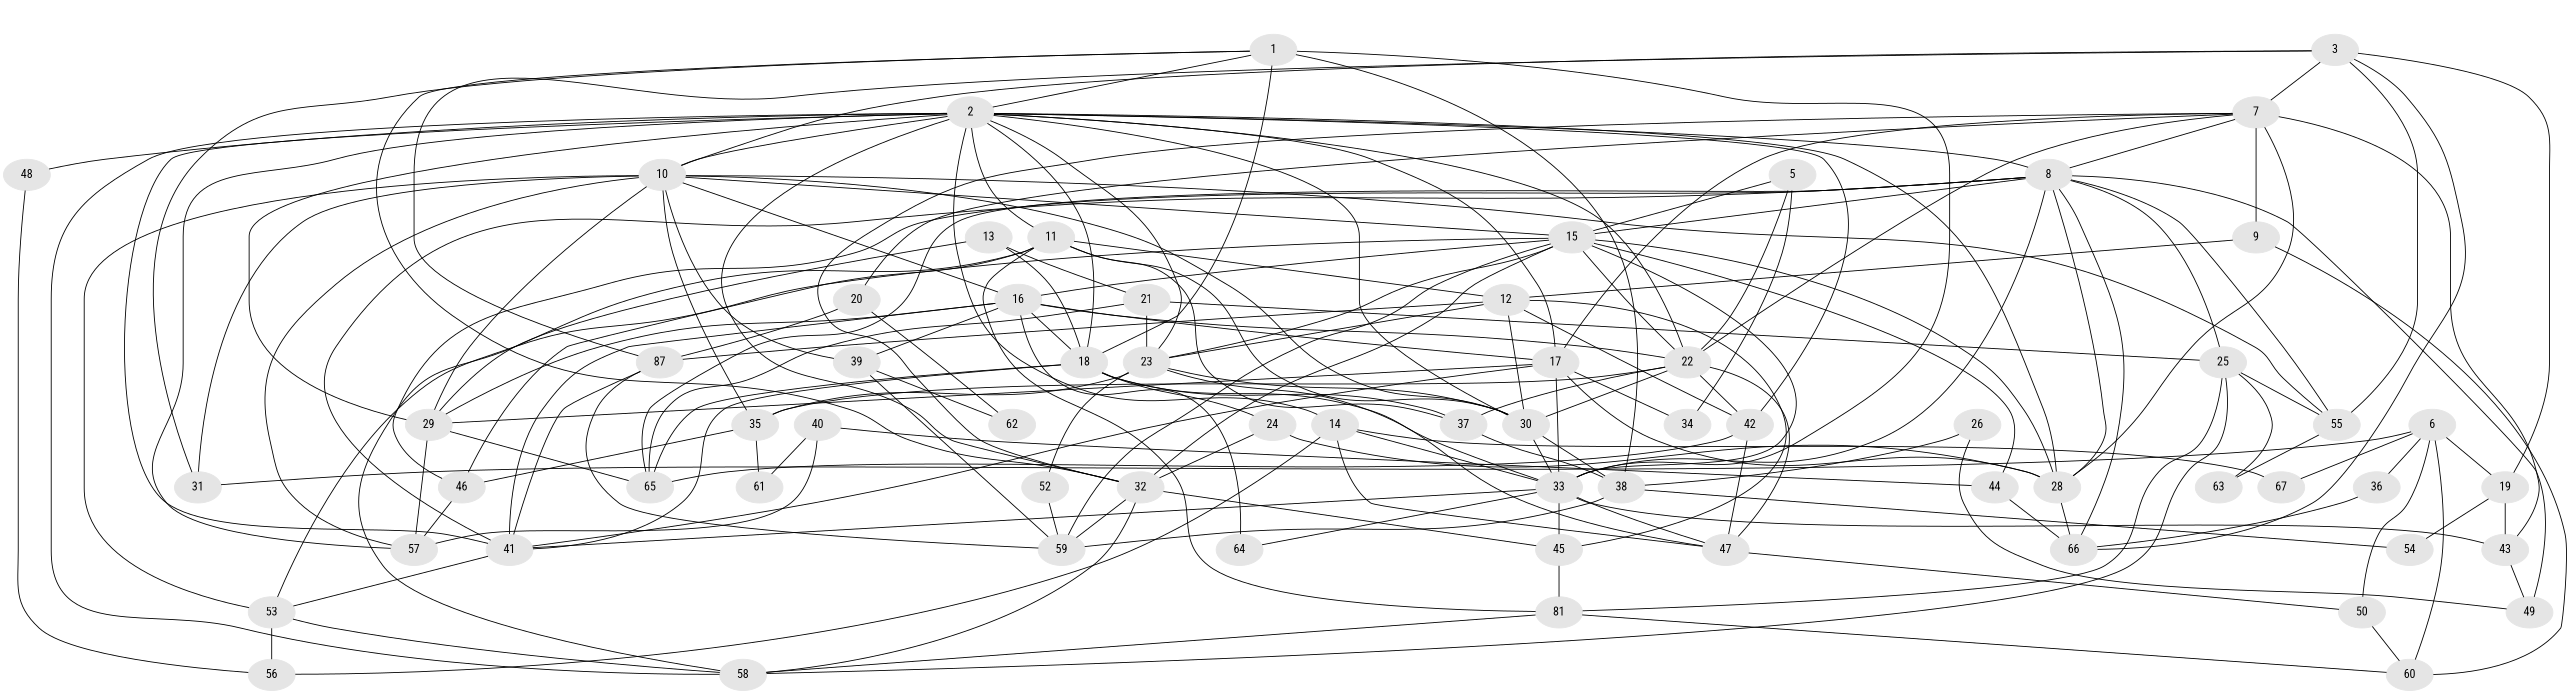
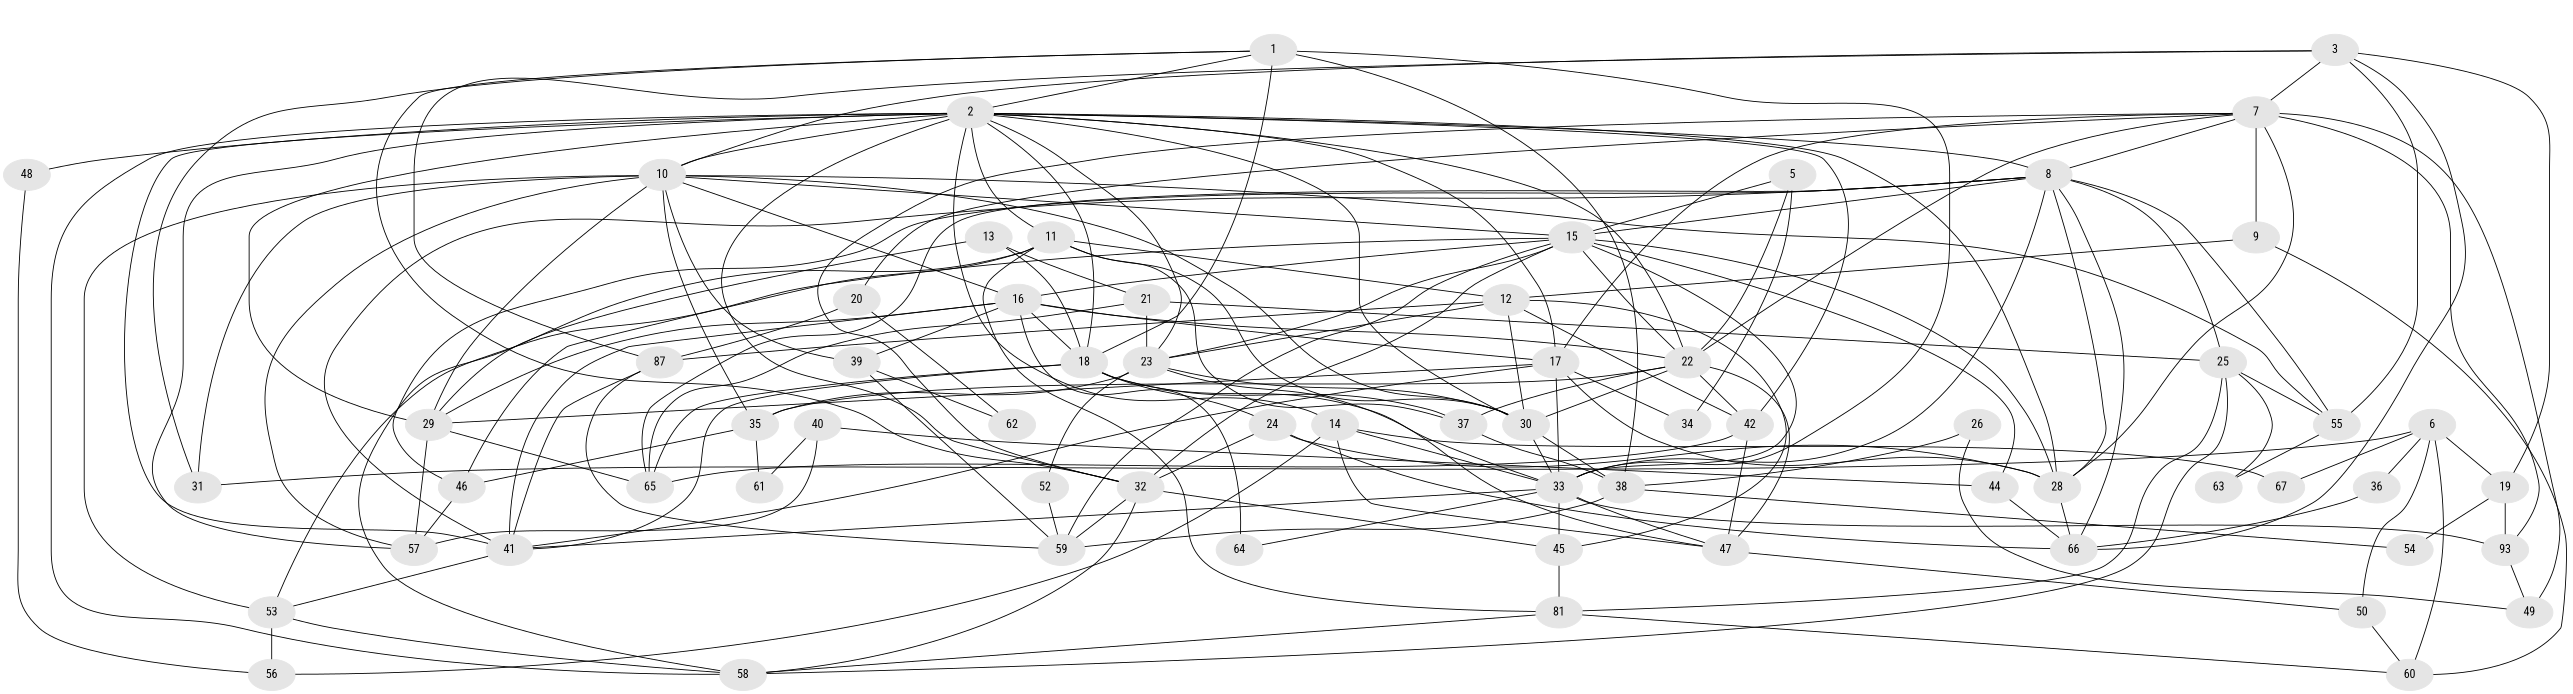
(2344, 273) -> (2505, 293)
none -> (1704, 527)
(2505, 550) -> (2505, 550)
